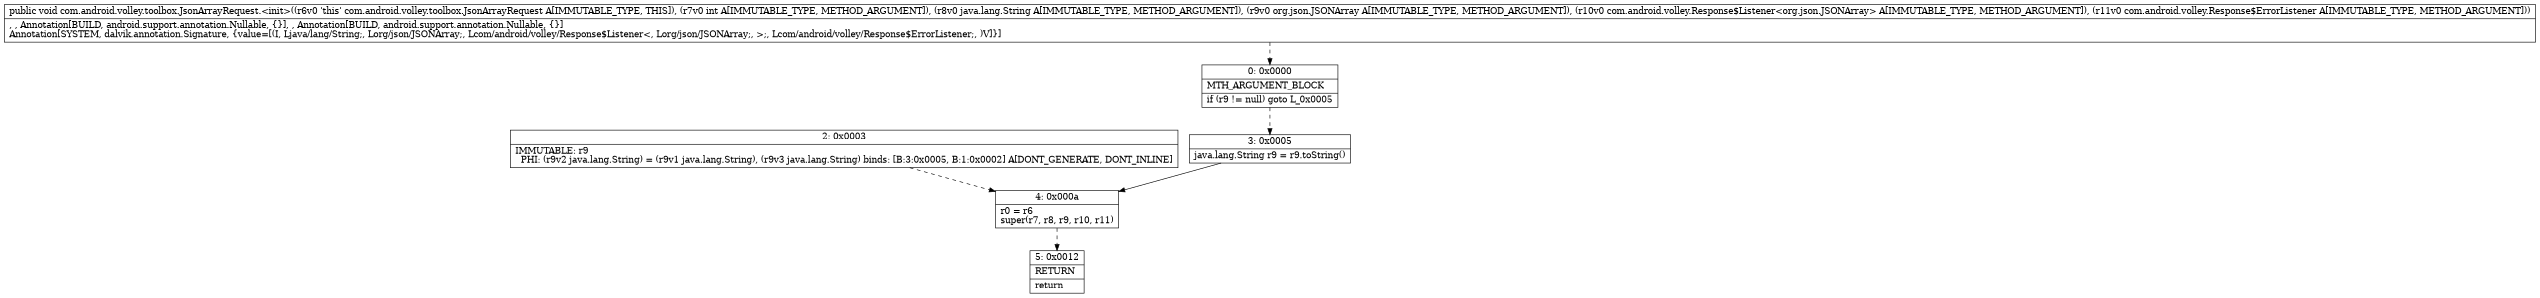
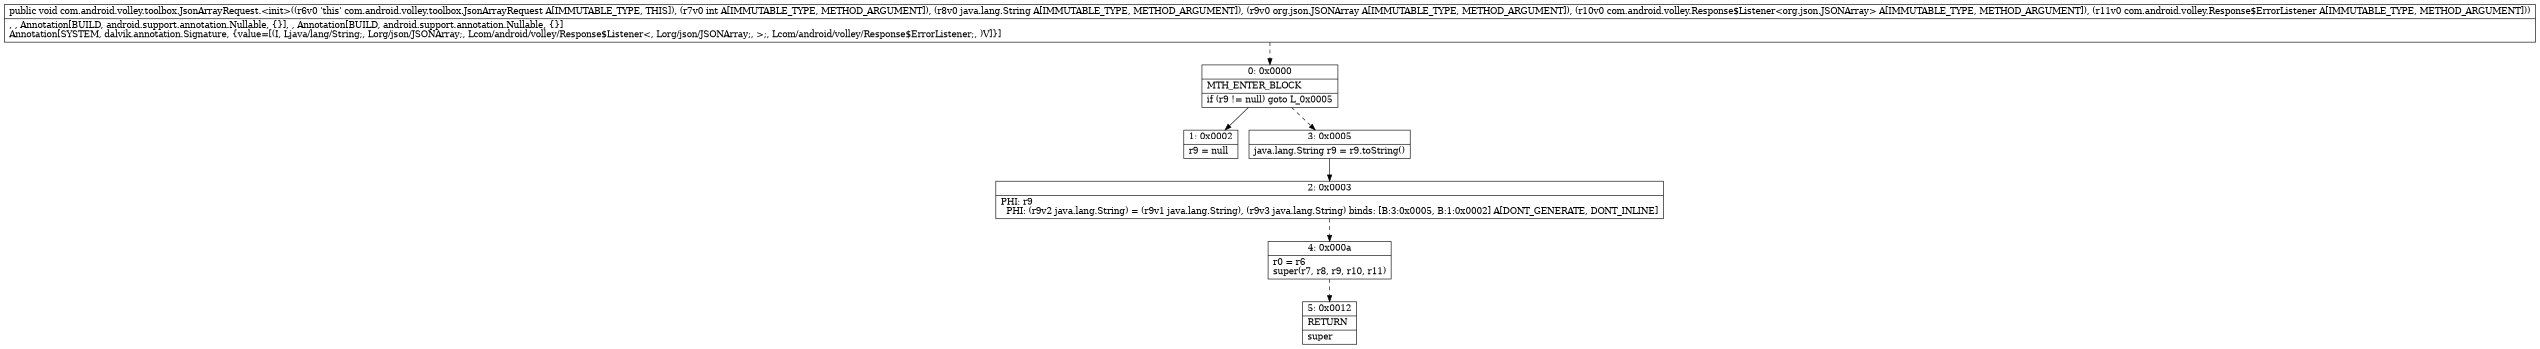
(1265, 86) -> (1254, 86)
none -> (1211, 144)
(553, 151) -> (1018, 202)
(1173, 176) -> (1330, 167)
(1049, 286) -> (1320, 337)
